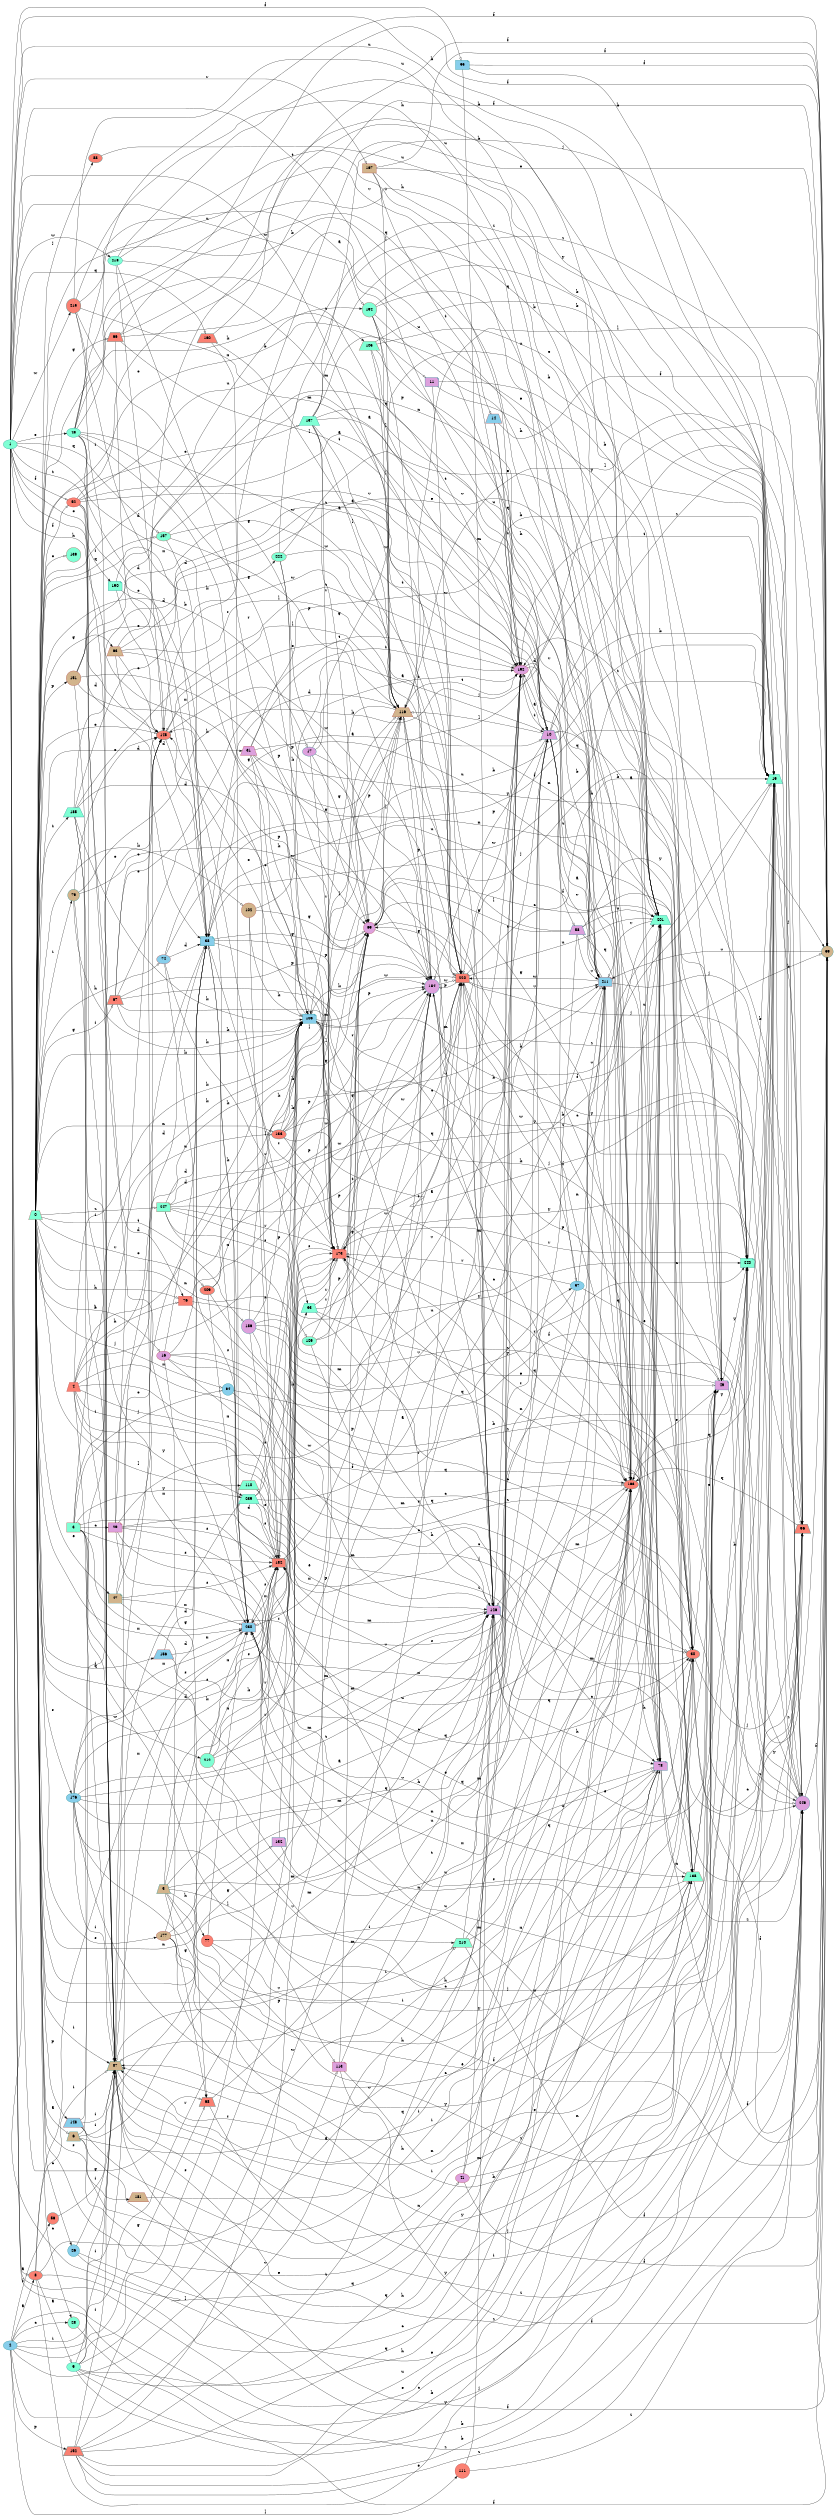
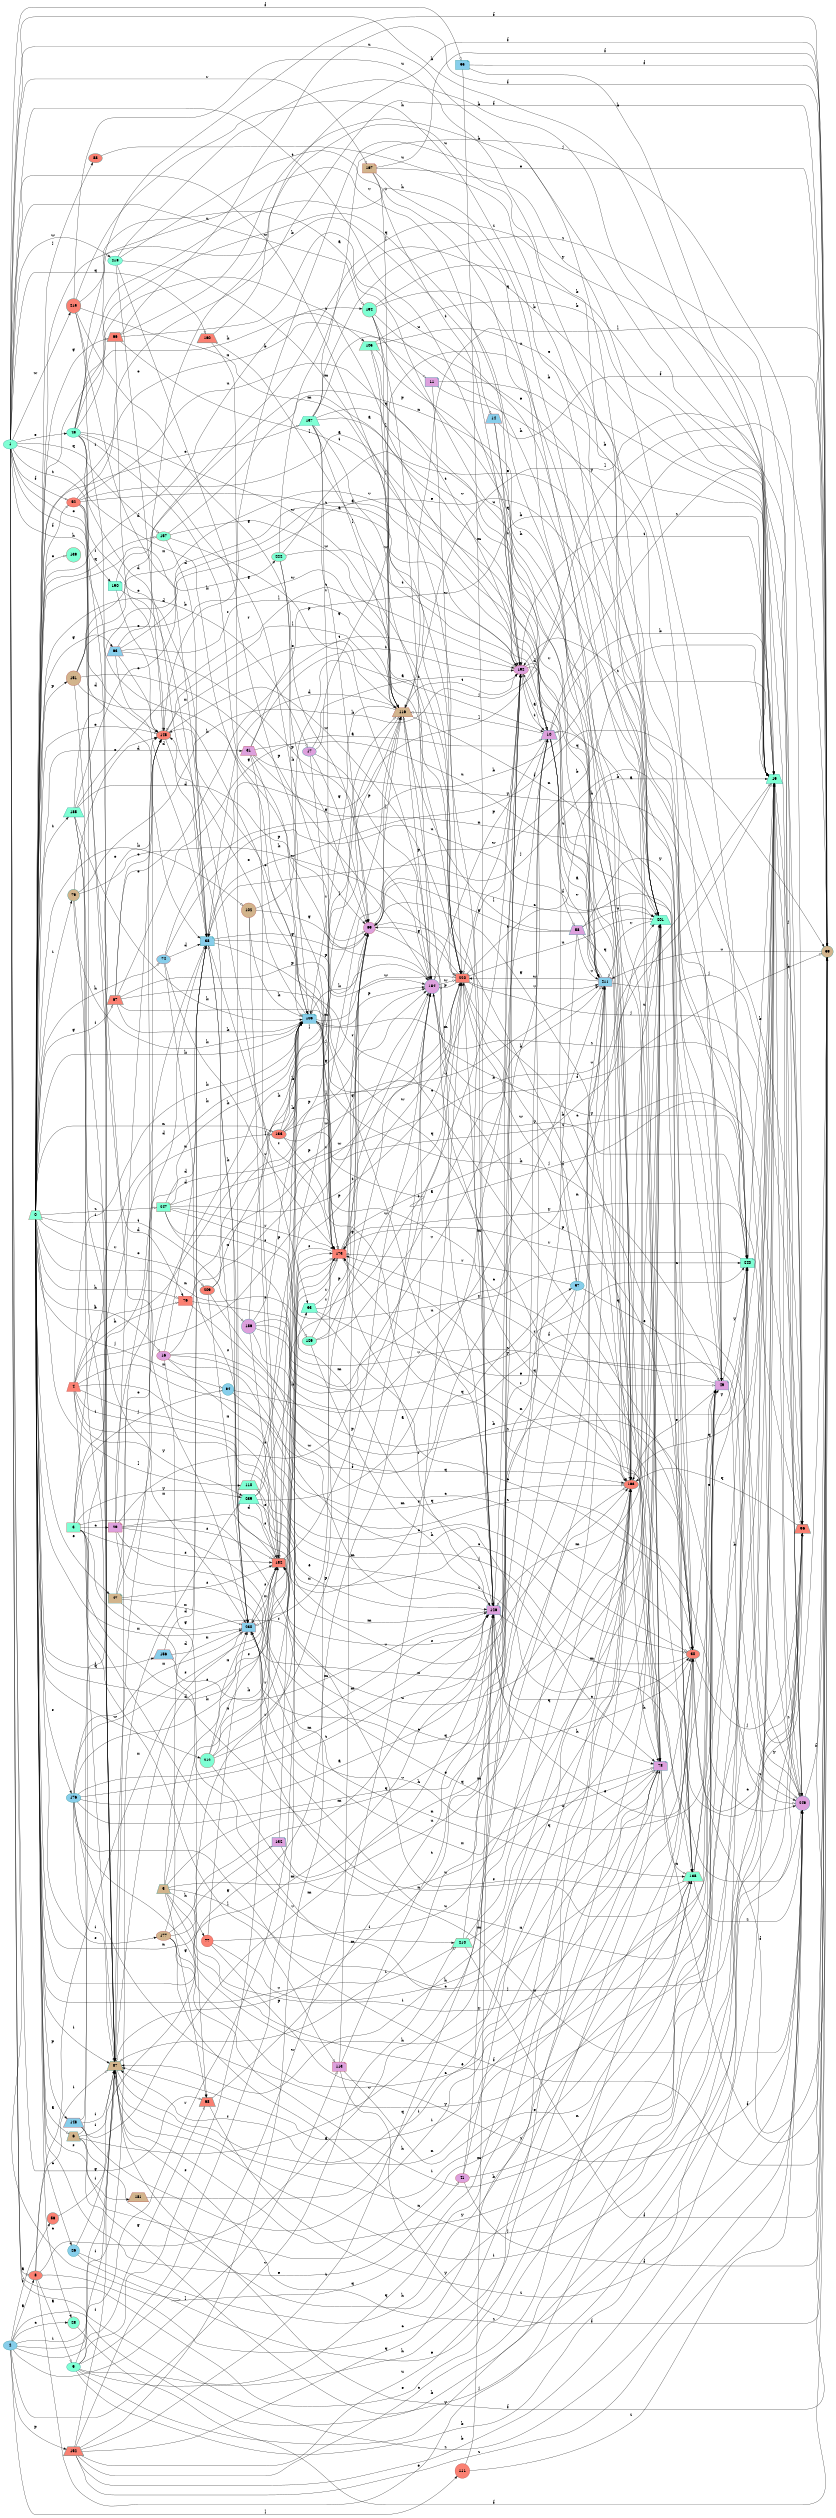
(115, 651) -> (115, 651)
(326, 1041) -> (326, 1041)
